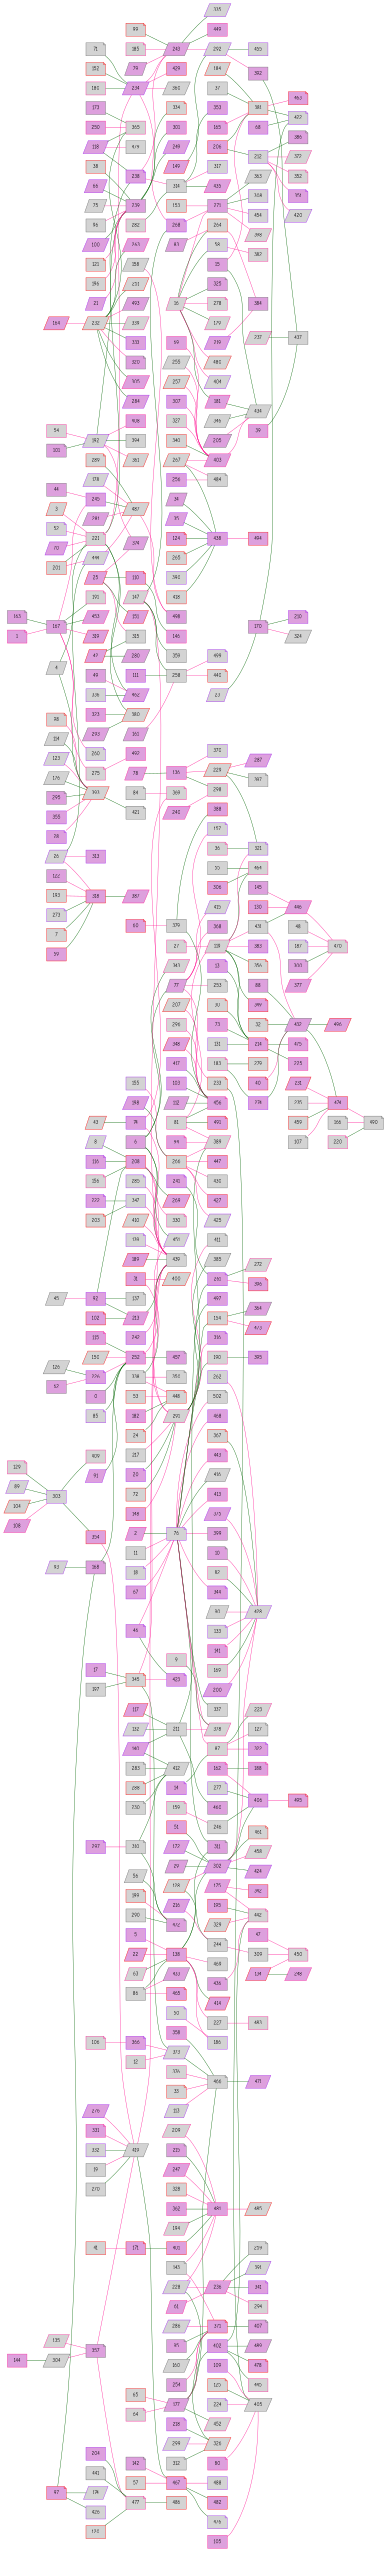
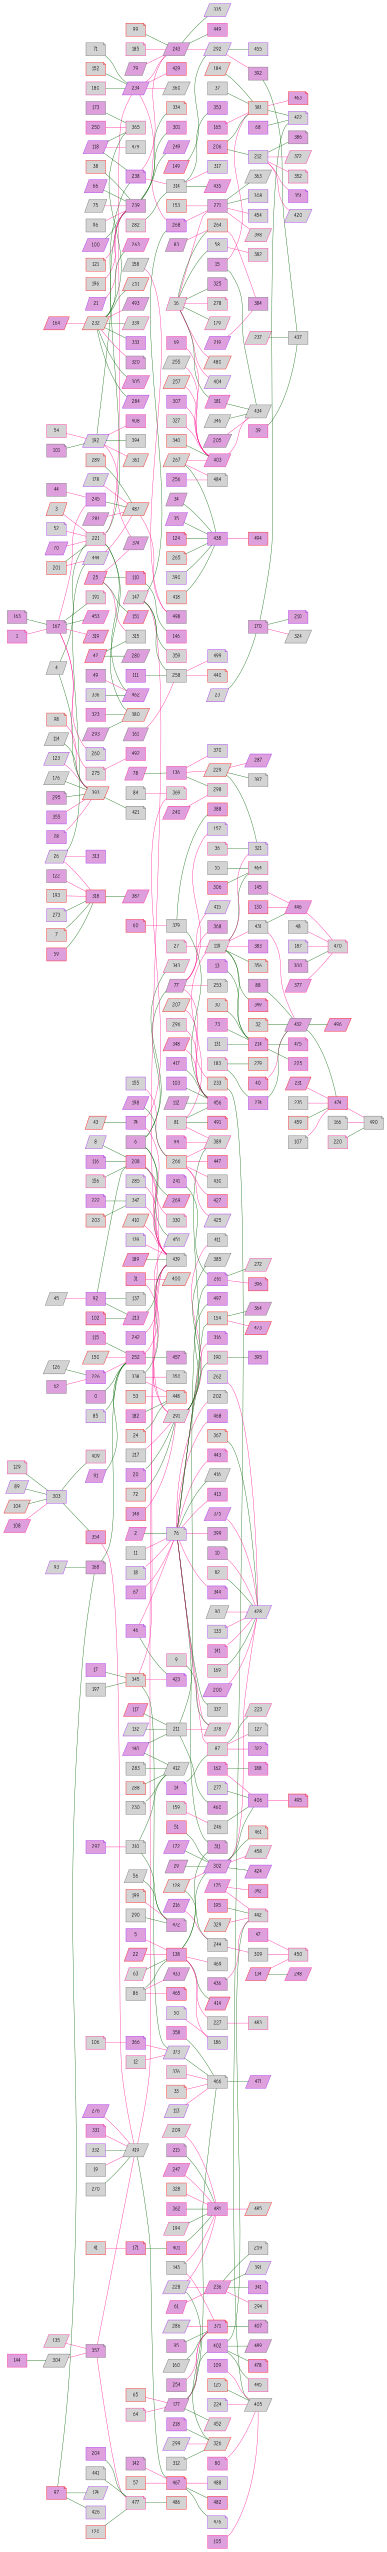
(176, 656) -> (176, 656)
(217, 1397) -> (217, 1397)
